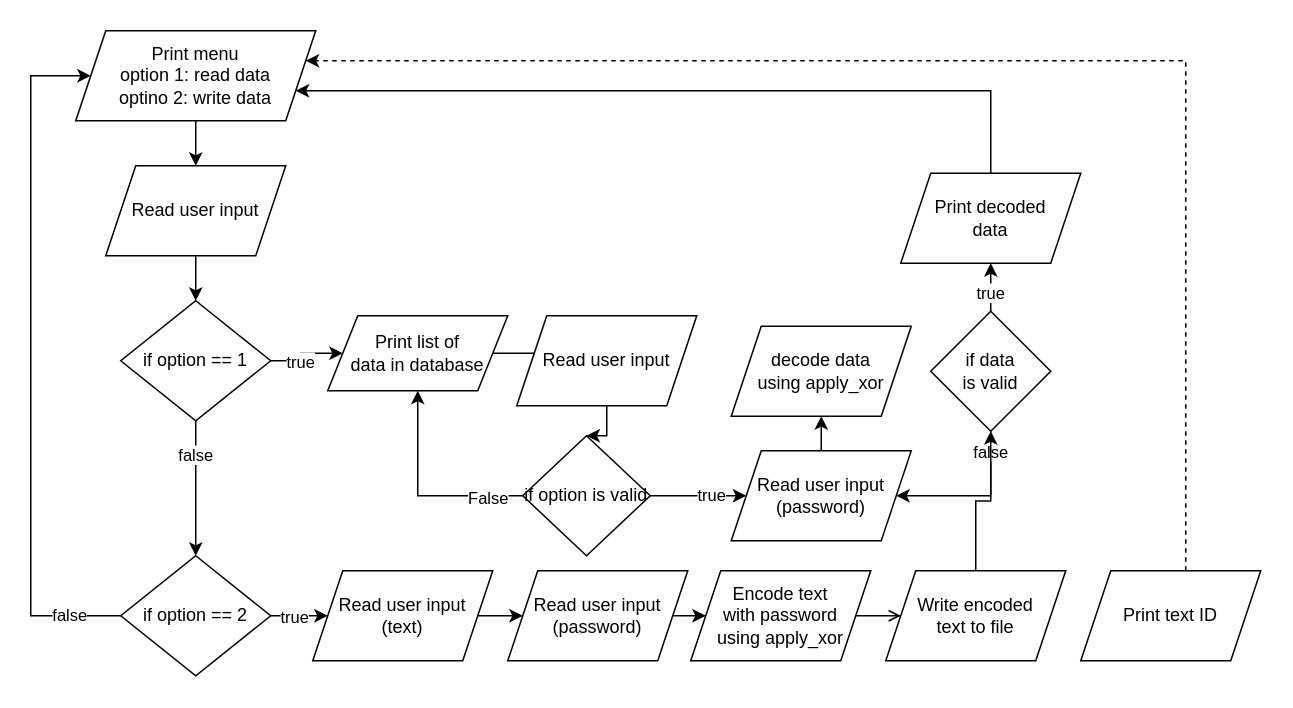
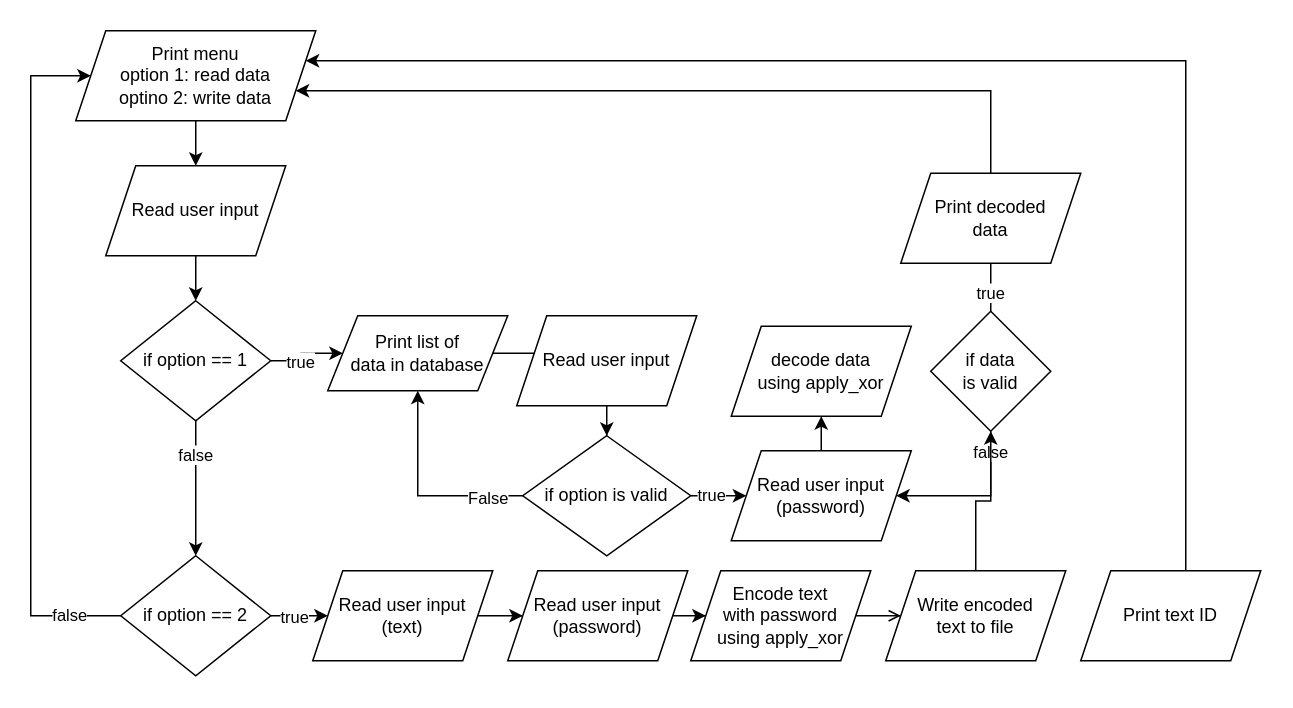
(1005, 61) -> (1005, 61)
(991, 275) -> (991, 270)
(587, 496) -> (607, 496)
